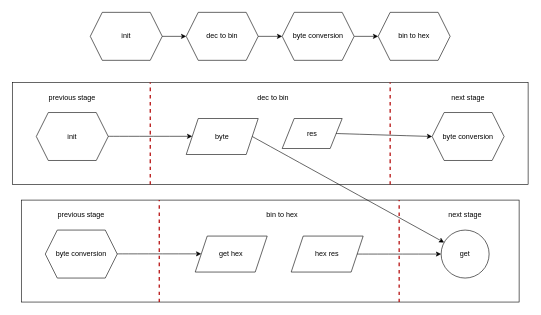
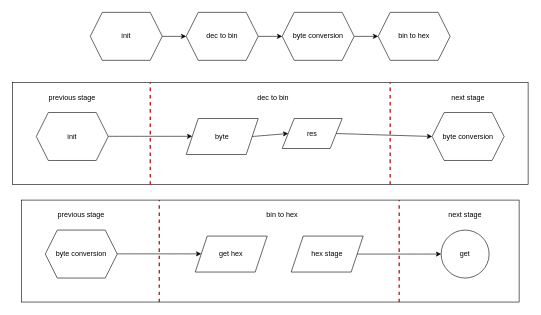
(348, 189) -> (273, 135)
(327, 254) -> (327, 254)
